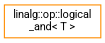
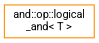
(53, 21) -> (49, 21)
